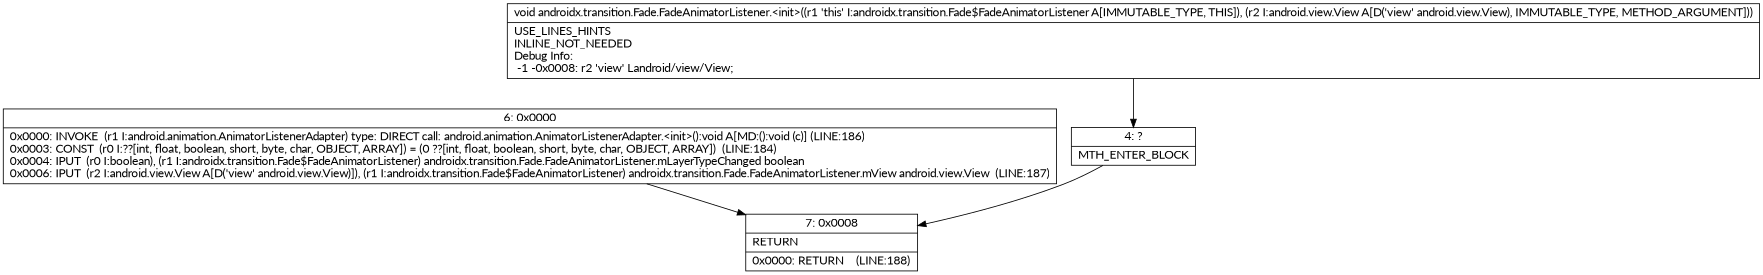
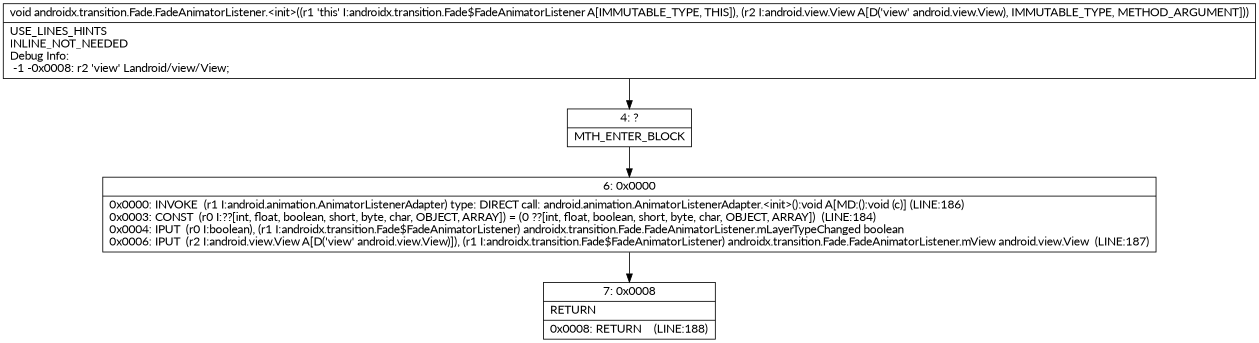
(1016, 200) -> (629, 158)
(832, 261) -> (629, 329)
